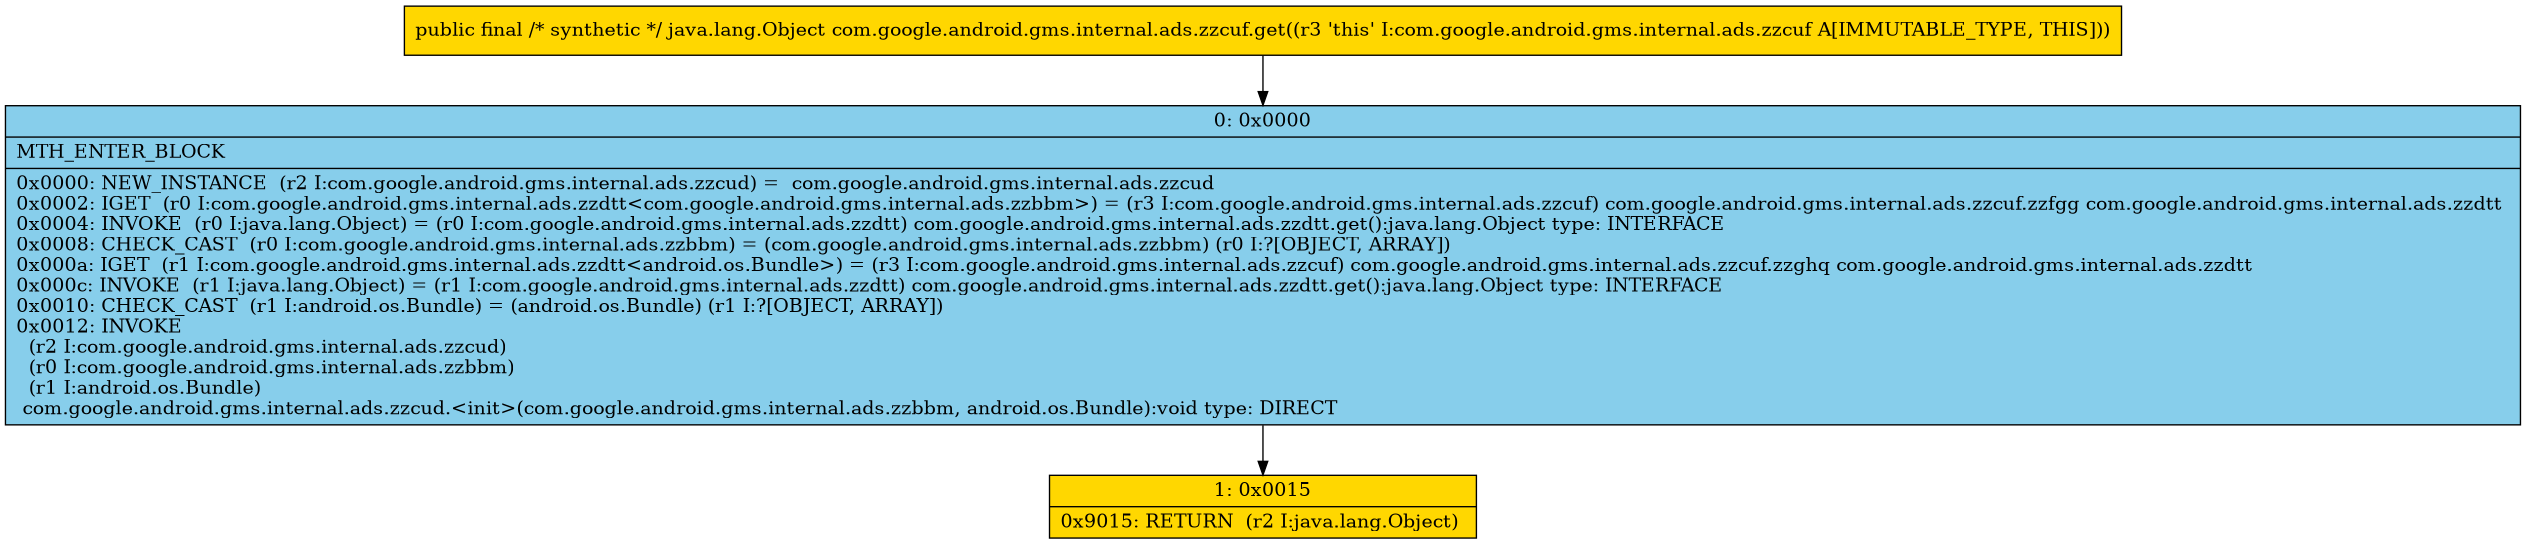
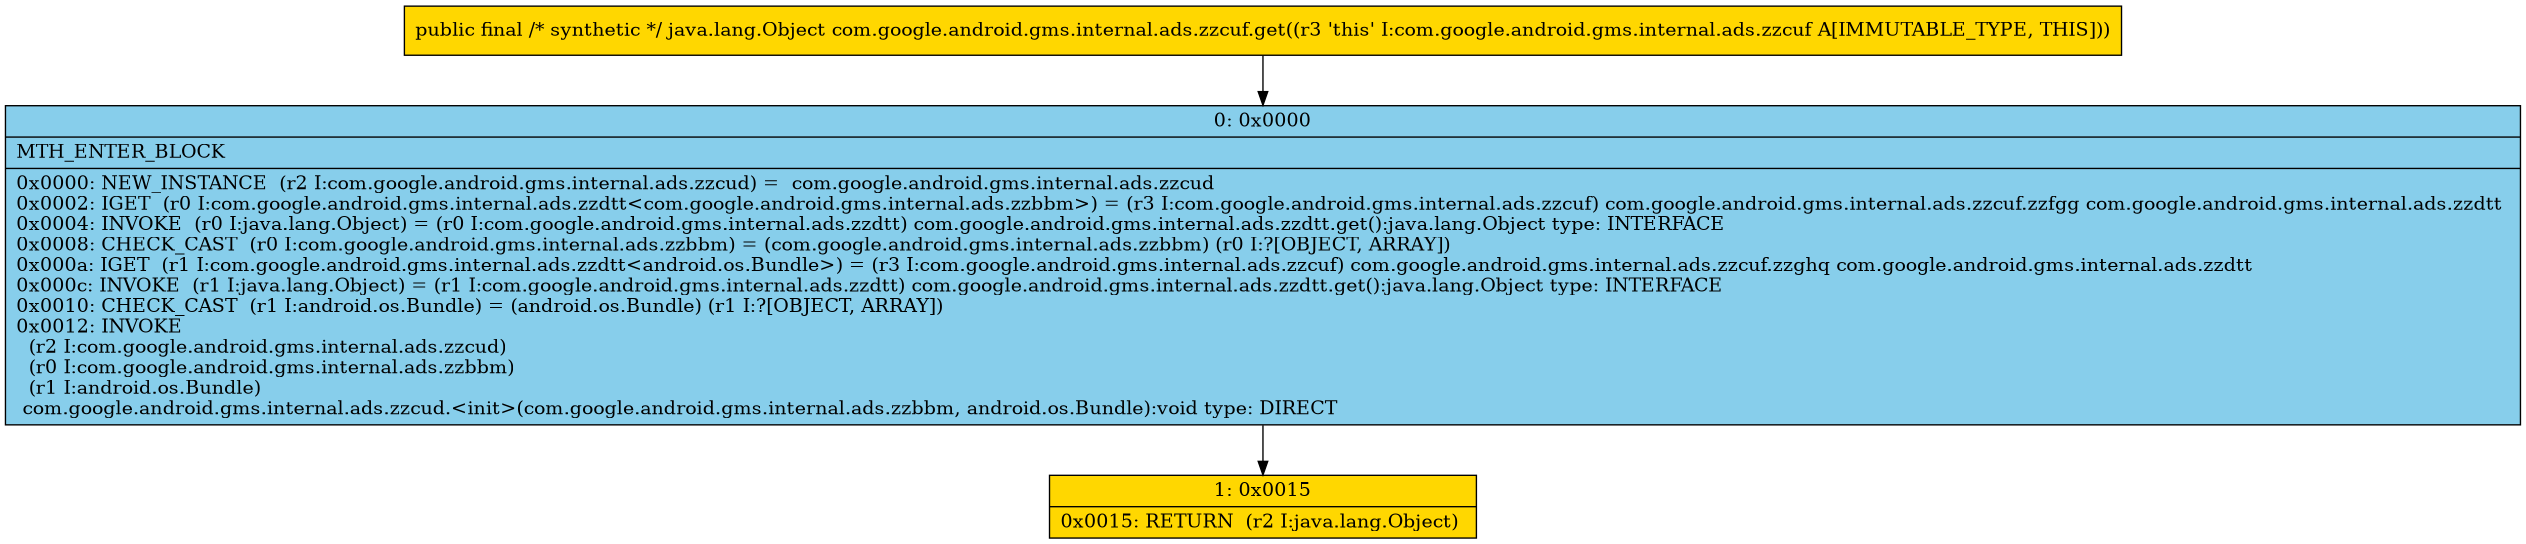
(1263, 522) -> (1263, 522)
